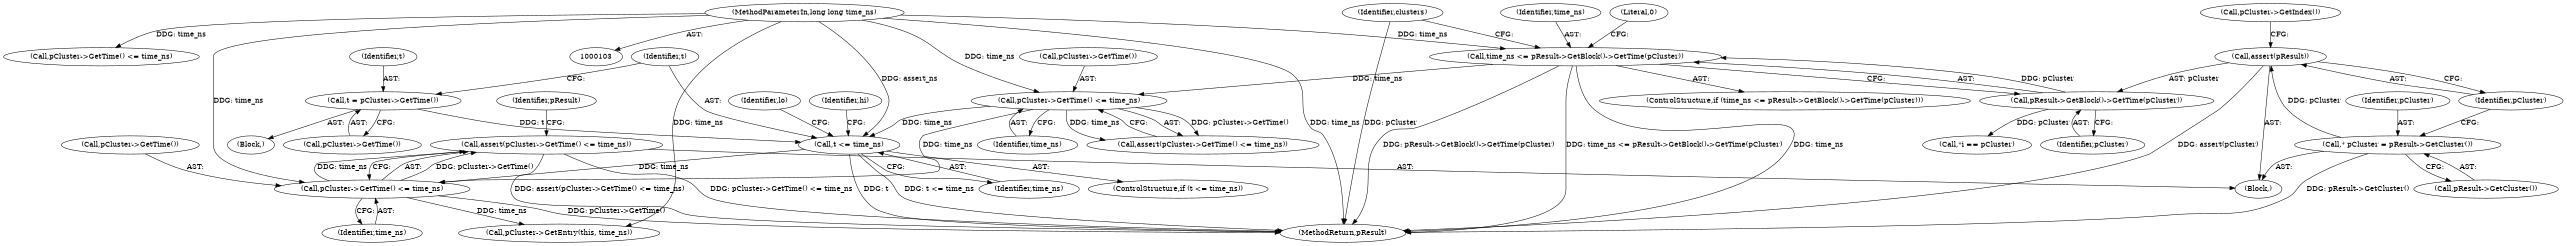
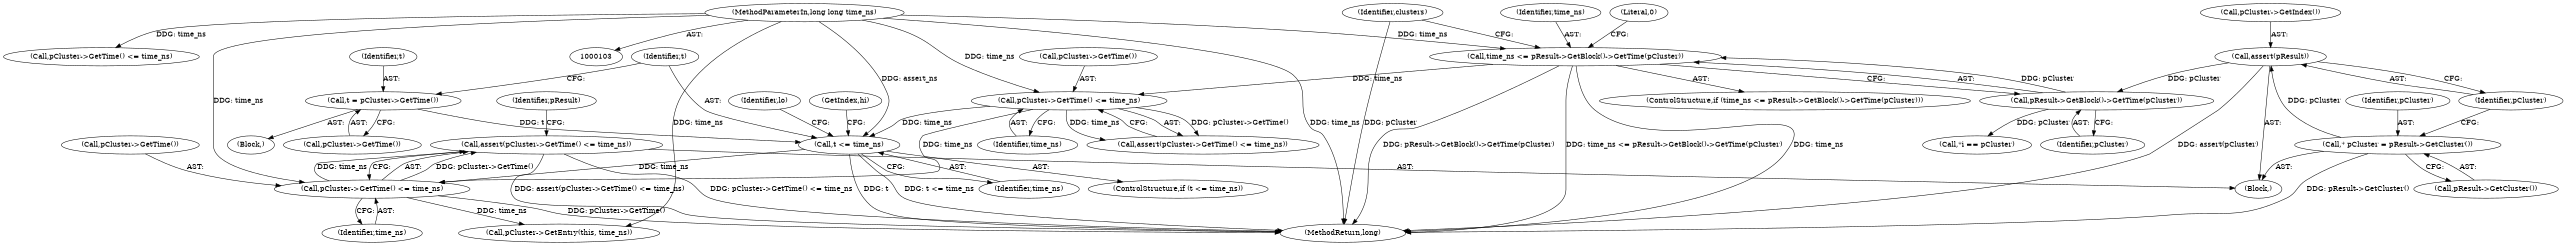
(2281, 35) -> (2281, 35)
(2194, 79) -> (2194, 79)
(846, 101) -> (846, 101)
(1343, 233) -> (1343, 233)
